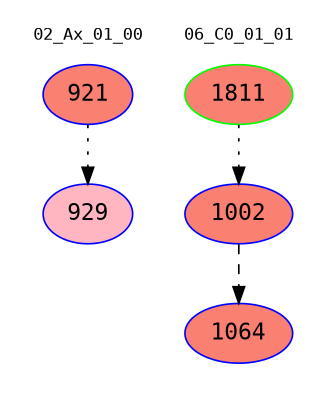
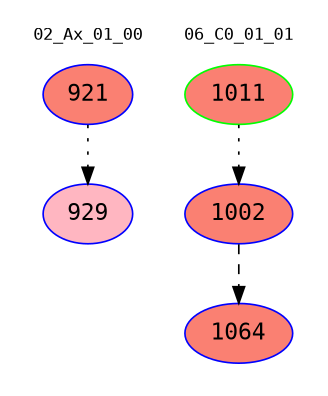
(239, 95) -> (239, 95)
